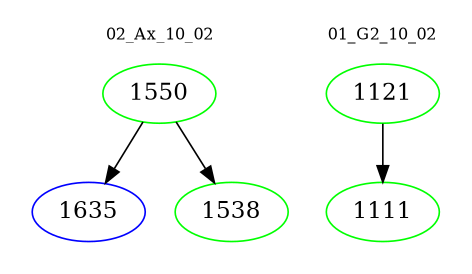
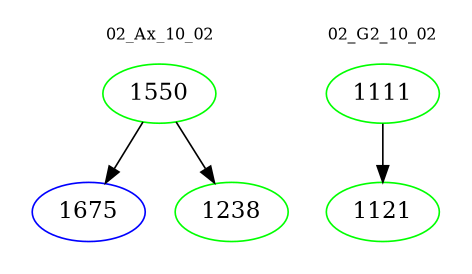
(383, 35) -> (383, 35)
(383, 145) -> (383, 145)
(89, 212) -> (89, 212)
(232, 212) -> (232, 212)
